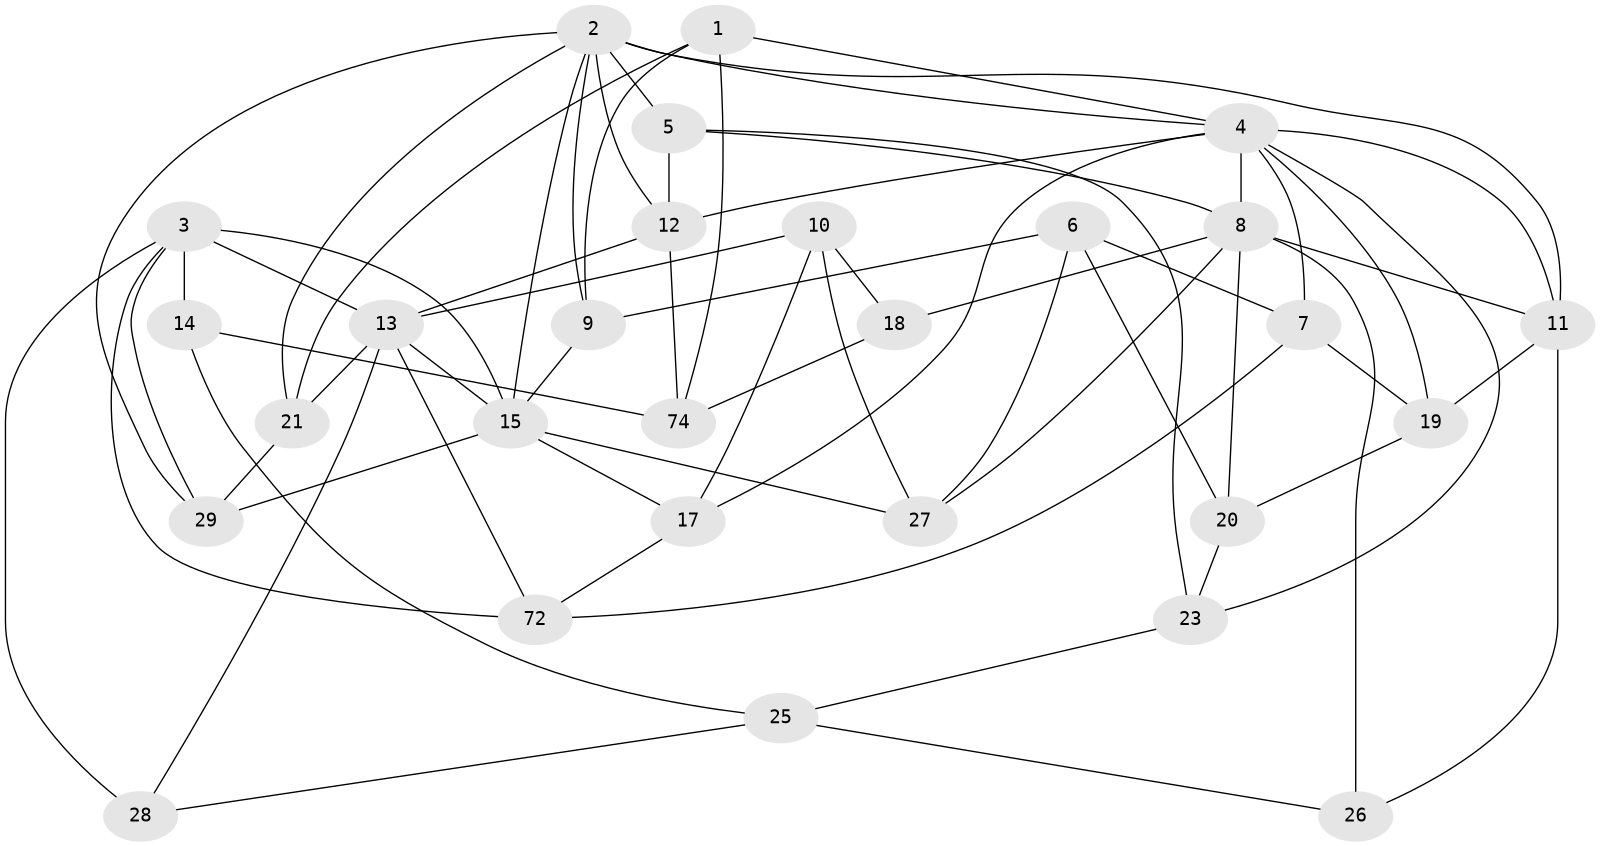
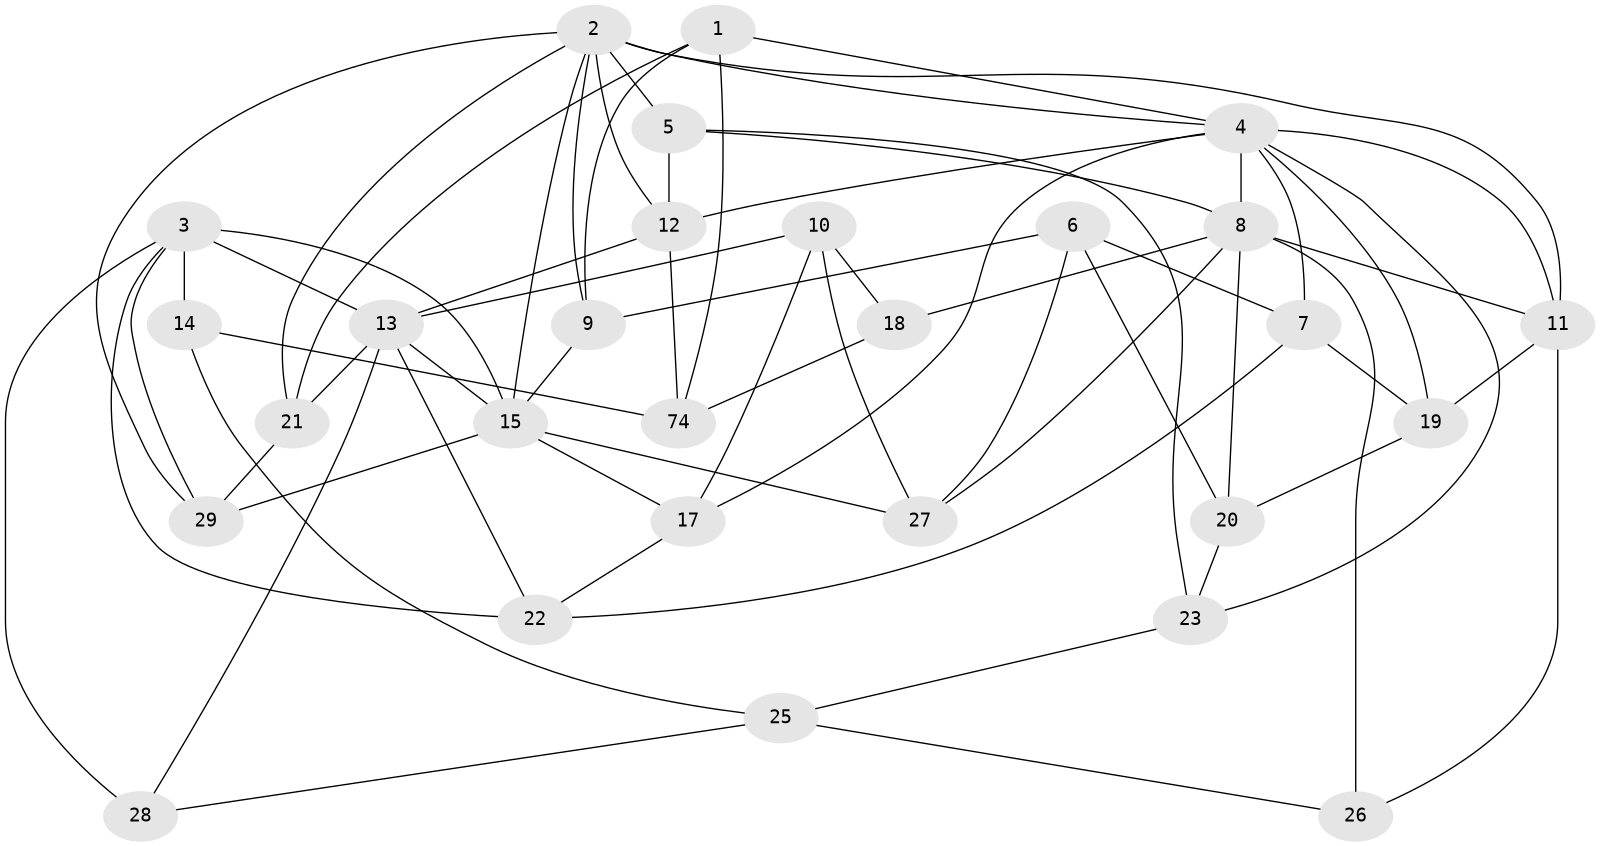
(535, 620) -> (535, 620)
